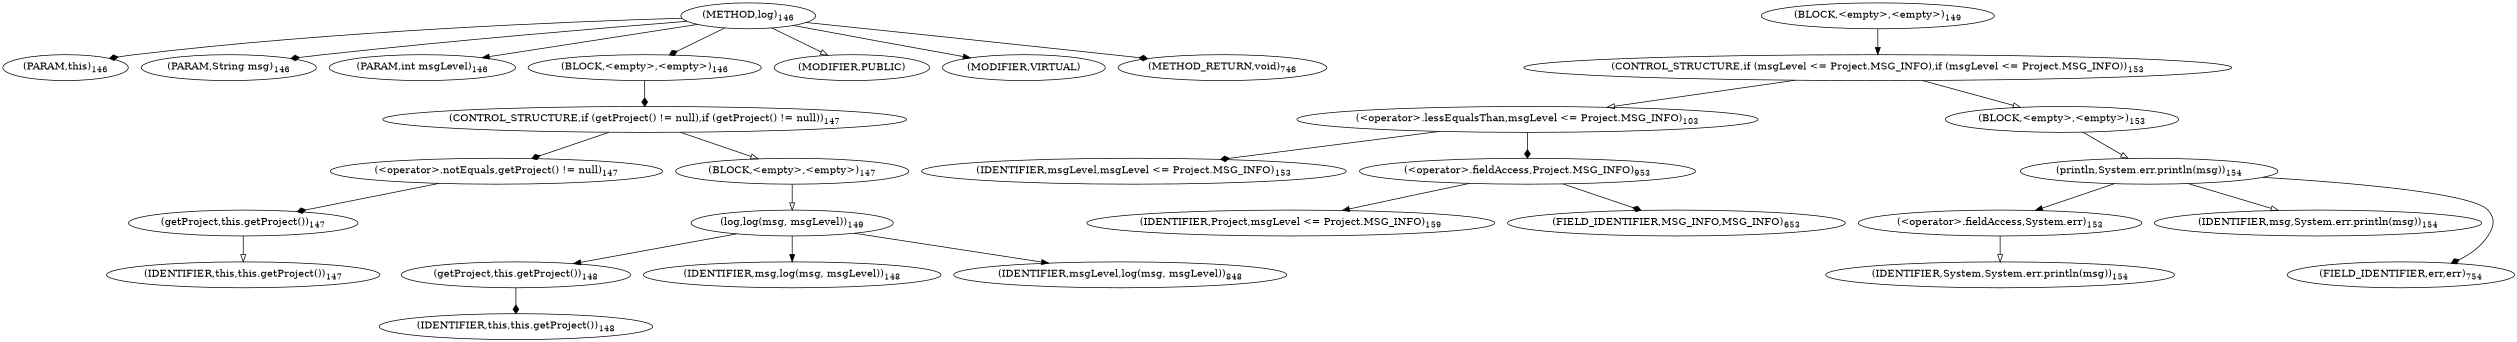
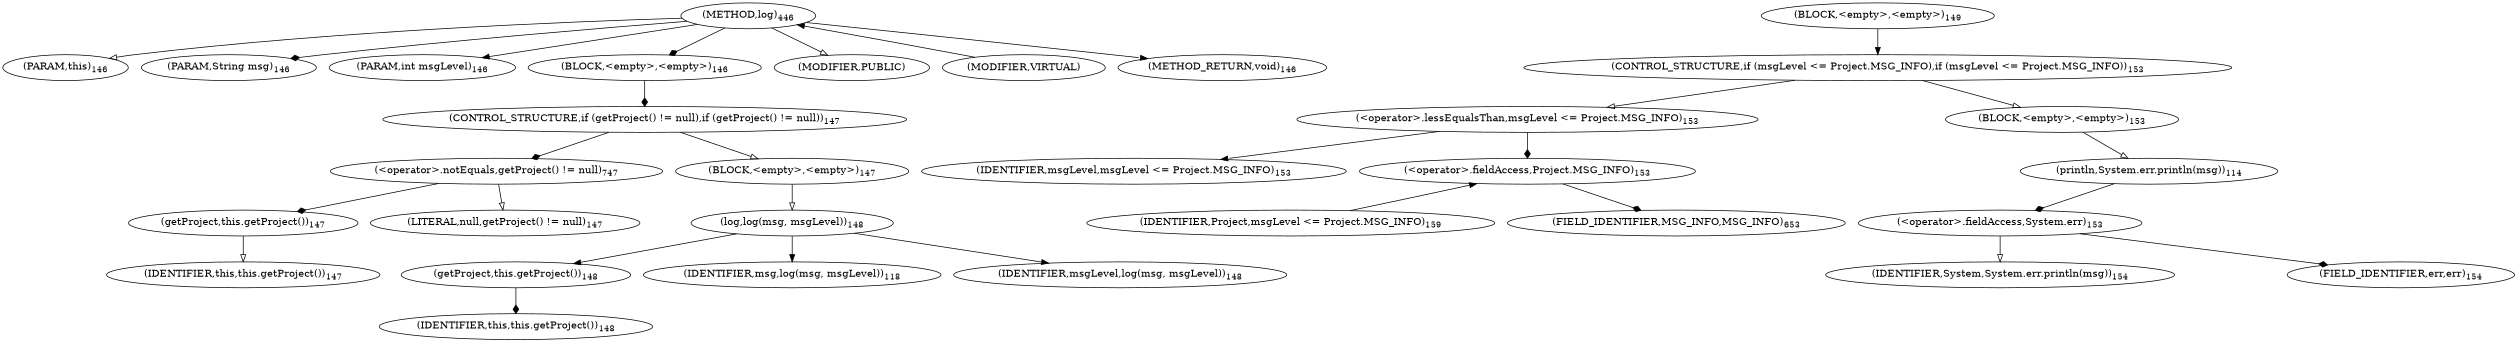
(786, 15) -> (786, 15)
(399, 31) -> (399, 31)
(973, 40) -> (973, 40)
(878, 41) -> (890, 42)
(1289, 67) -> (1289, 67)
(1691, 118) -> (1691, 118)
(1334, 145) -> (1334, 145)
(610, 170) -> (610, 170)
(1643, 170) -> (1643, 170)
(2234, 170) -> (2234, 170)
(2410, 190) -> (2199, 249)
(1409, 196) -> (1410, 198)
(2078, 196) -> (2078, 196)
(856, 222) -> (856, 222)
none -> (505, 223)
(2318, 223) -> none
(893, 274) -> (893, 274)
(1234, 274) -> (1234, 274)
(2474, 274) -> (2474, 274)
